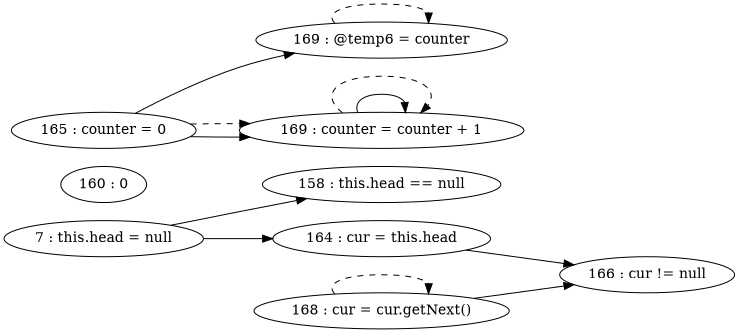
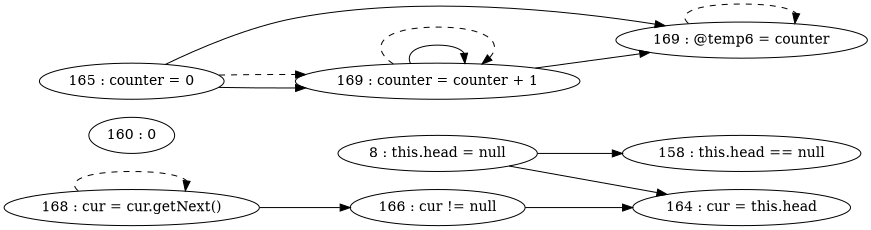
none -> (587, 61)
(104, 239) -> (438, 153)
(515, 257) -> (574, 208)
